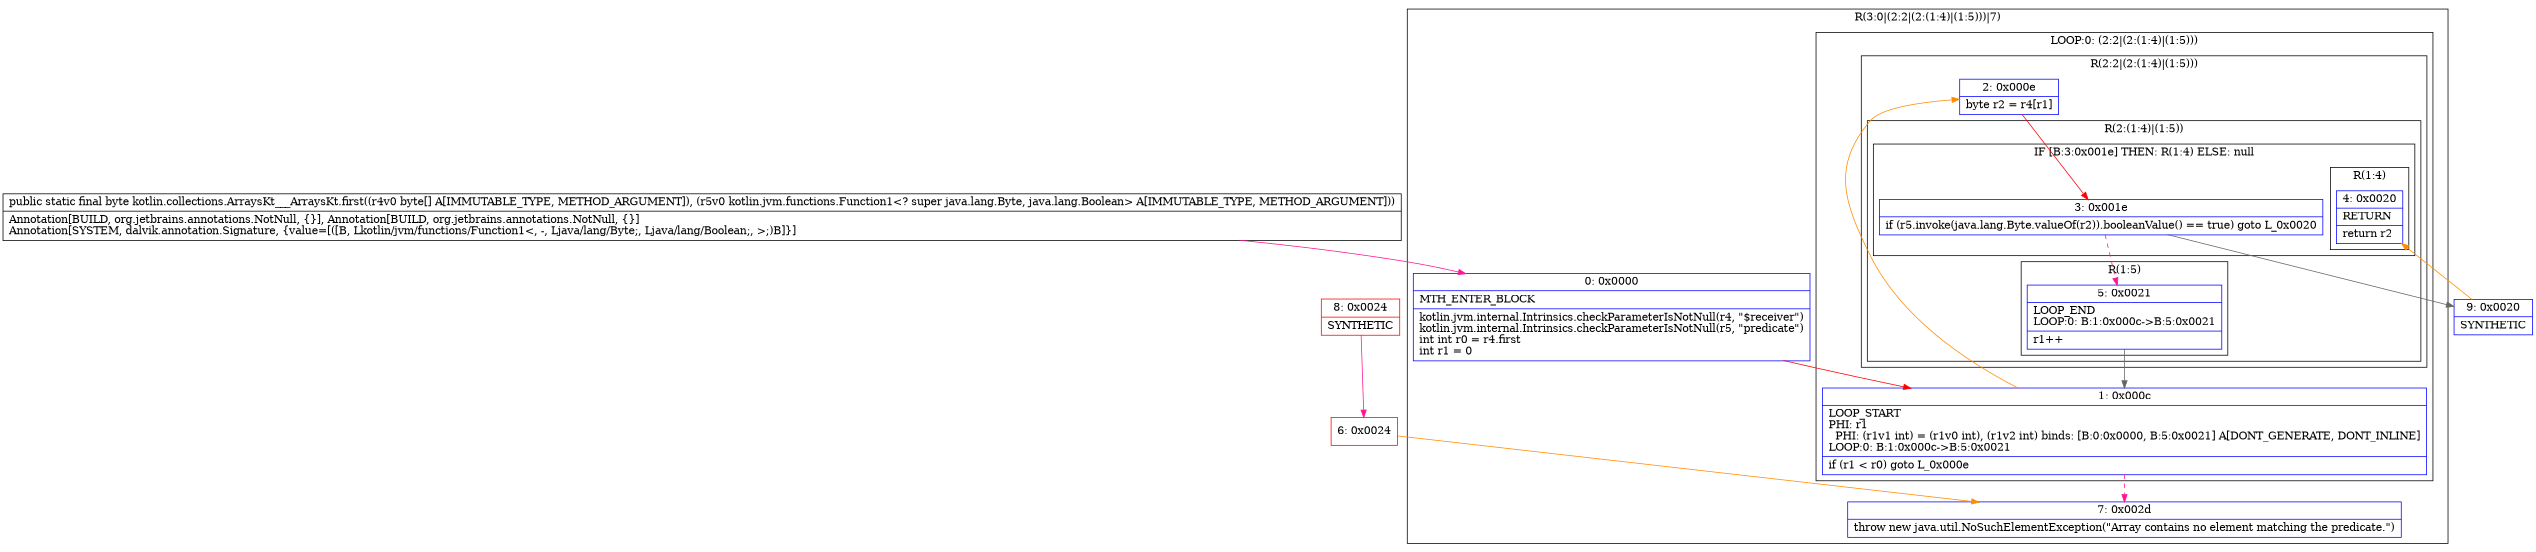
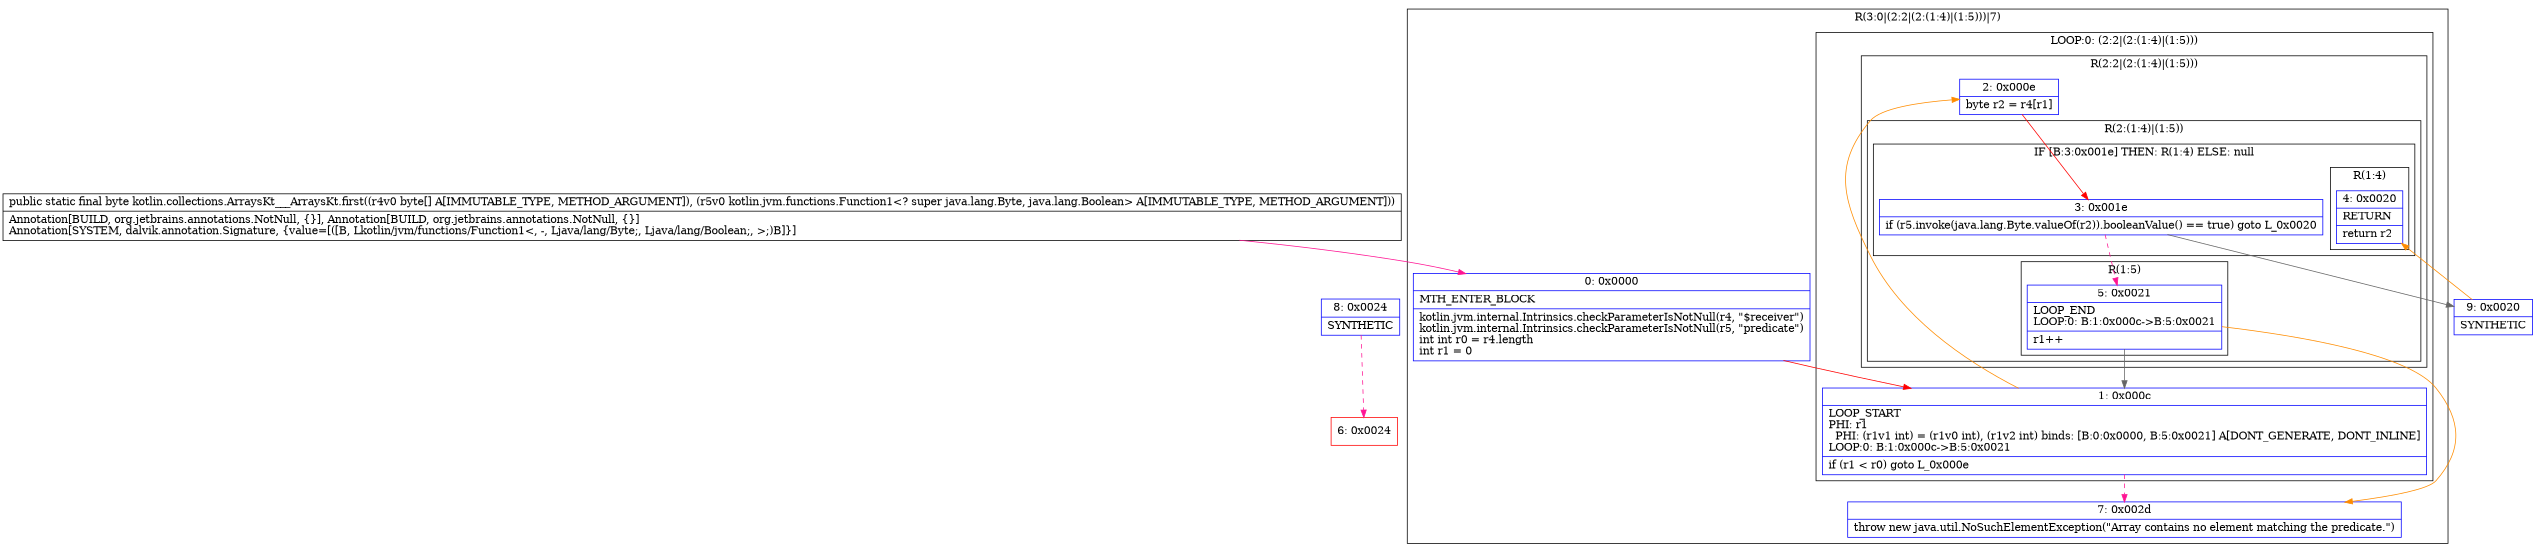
(1361, 317) -> (1361, 317)
(1470, 340) -> (1476, 340)
(1362, 372) -> (1362, 372)
(1685, 469) -> (2422, 376)
